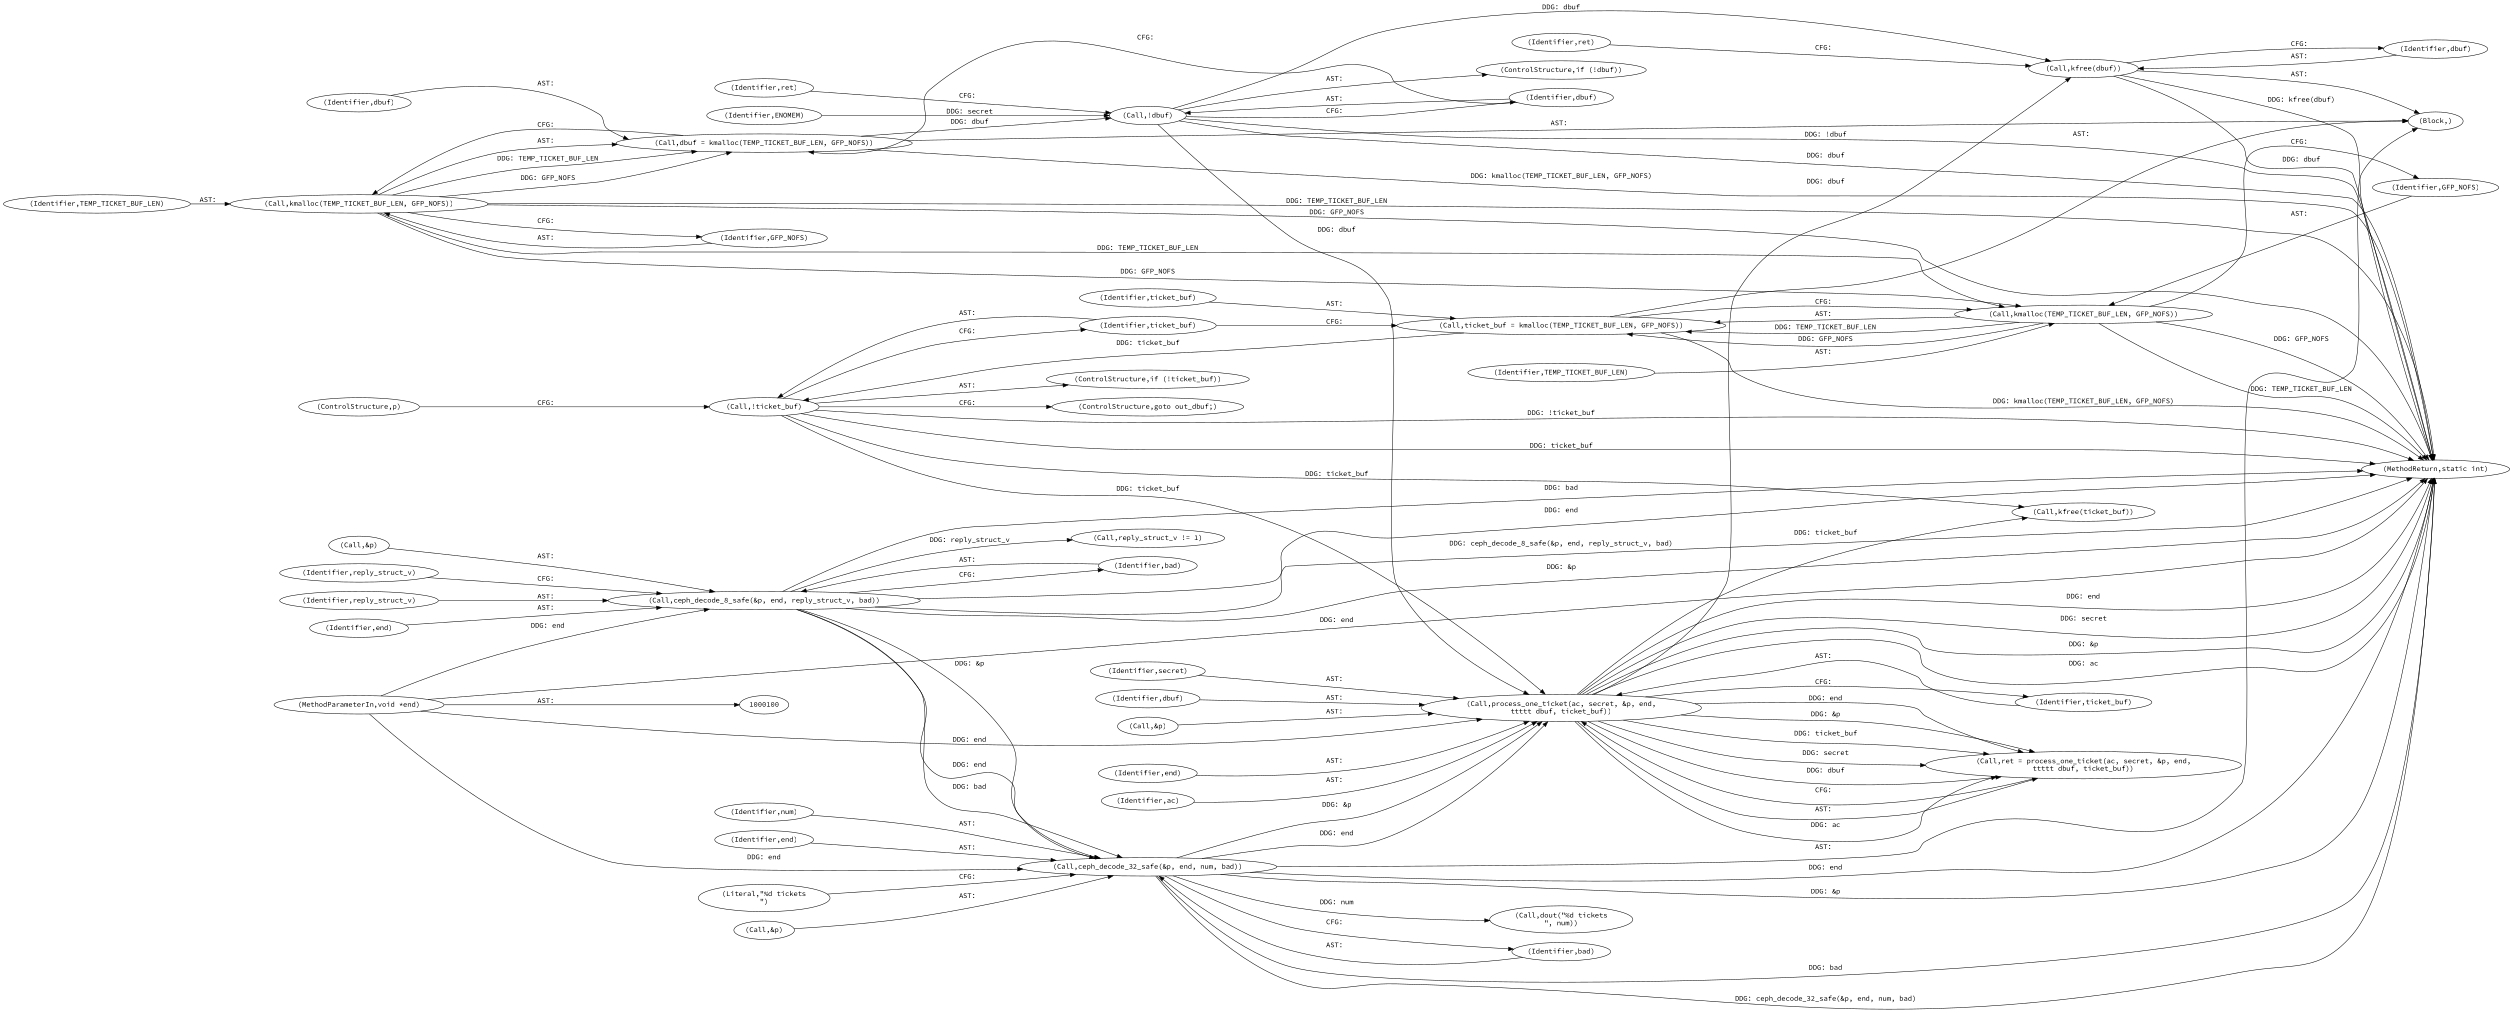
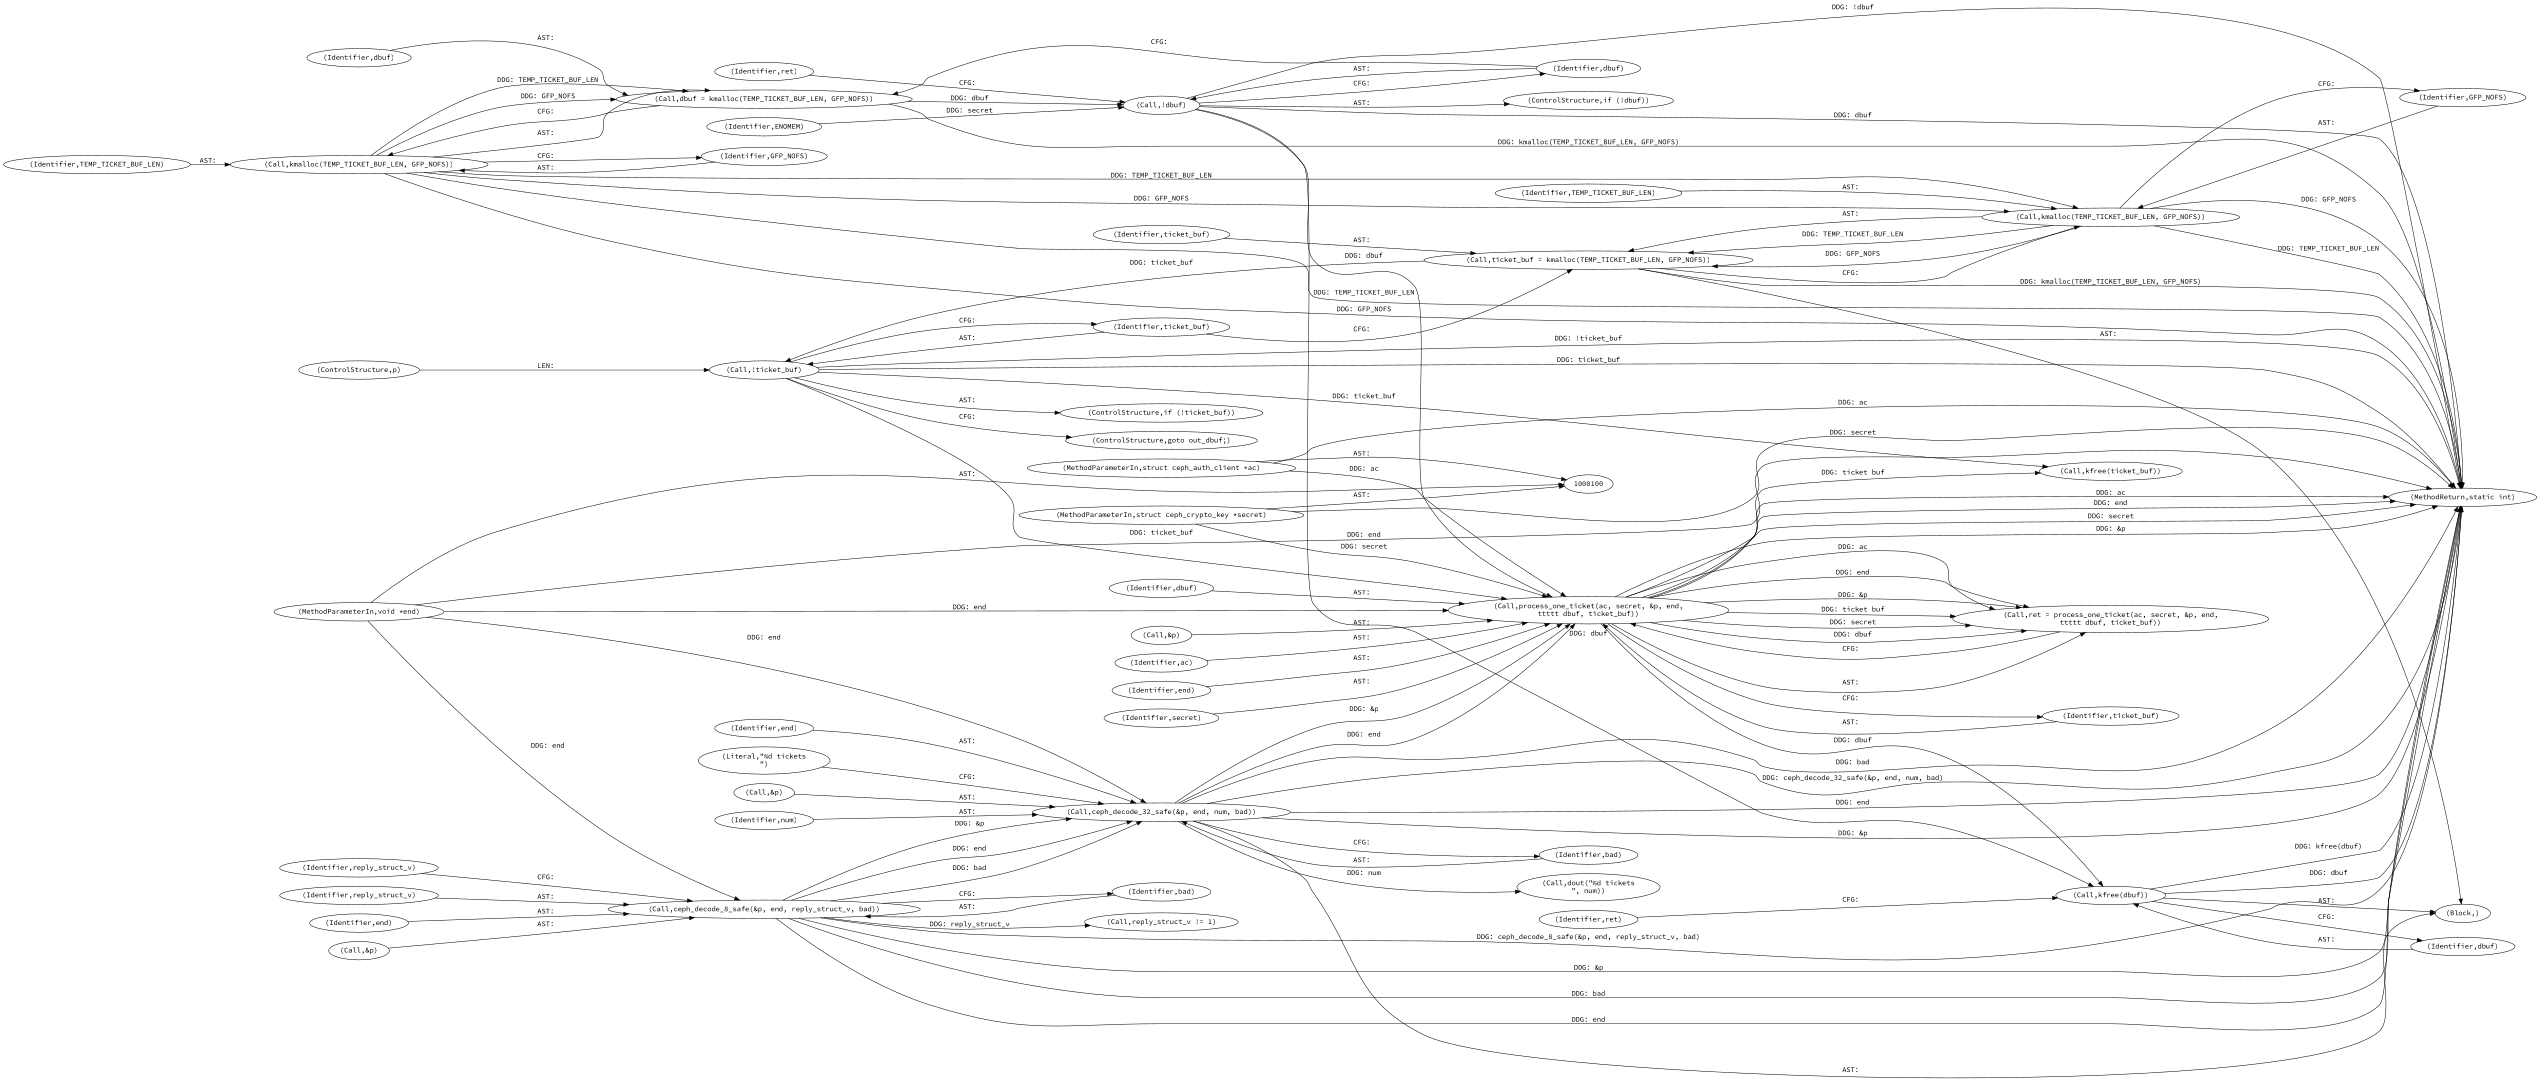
(1654, 129) -> none
(548, 403) -> (548, 366)
none -> (1161, 468)
none -> (1161, 515)
